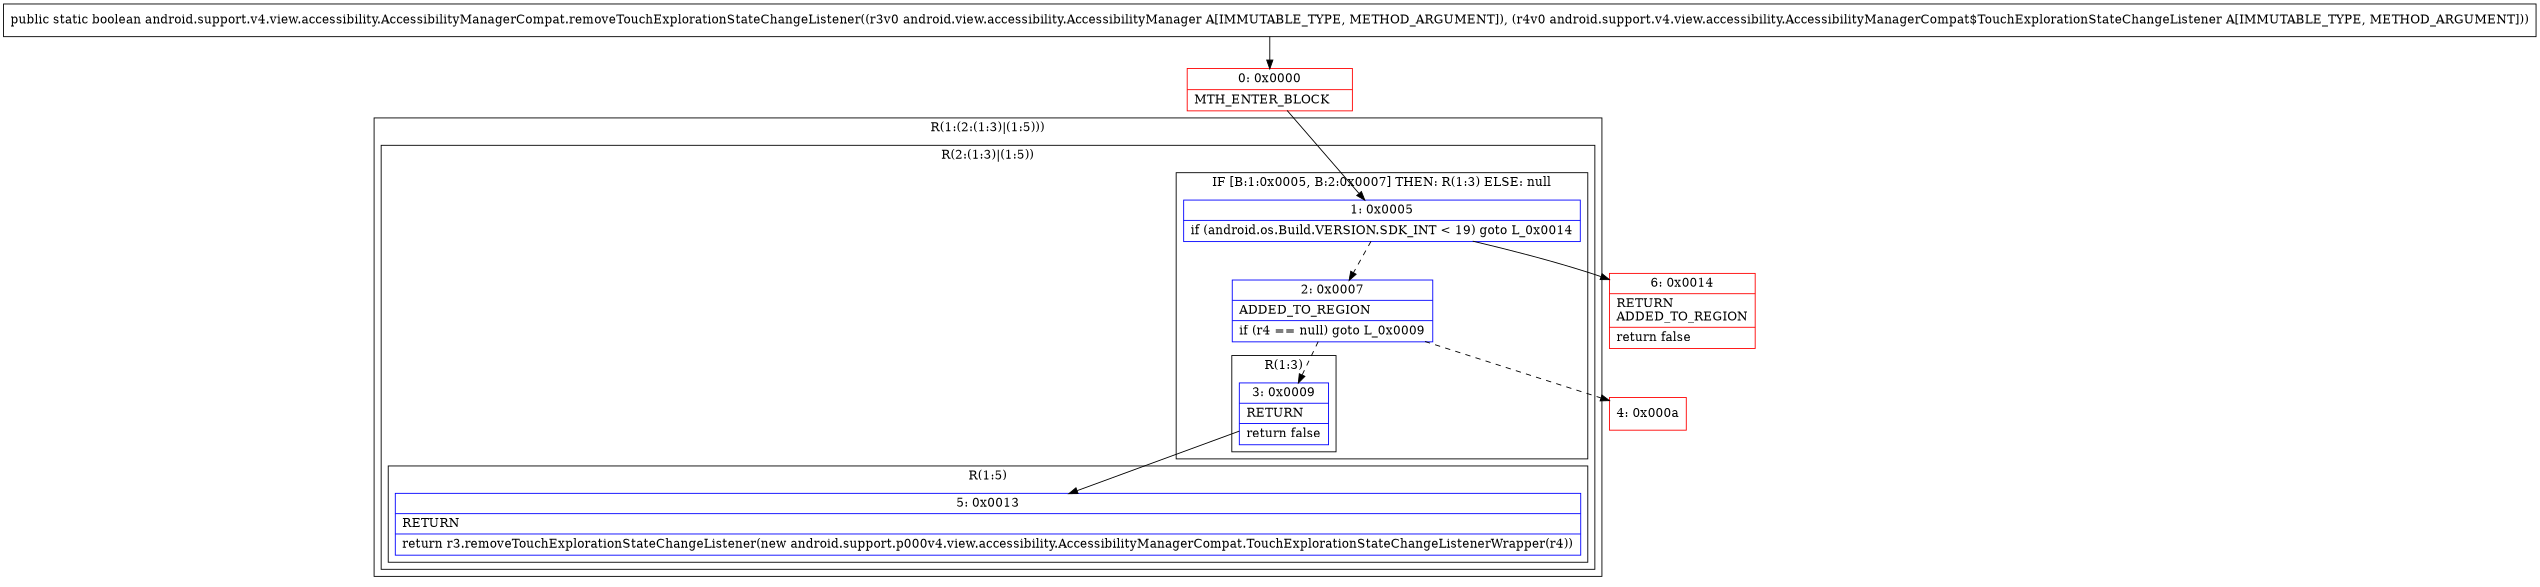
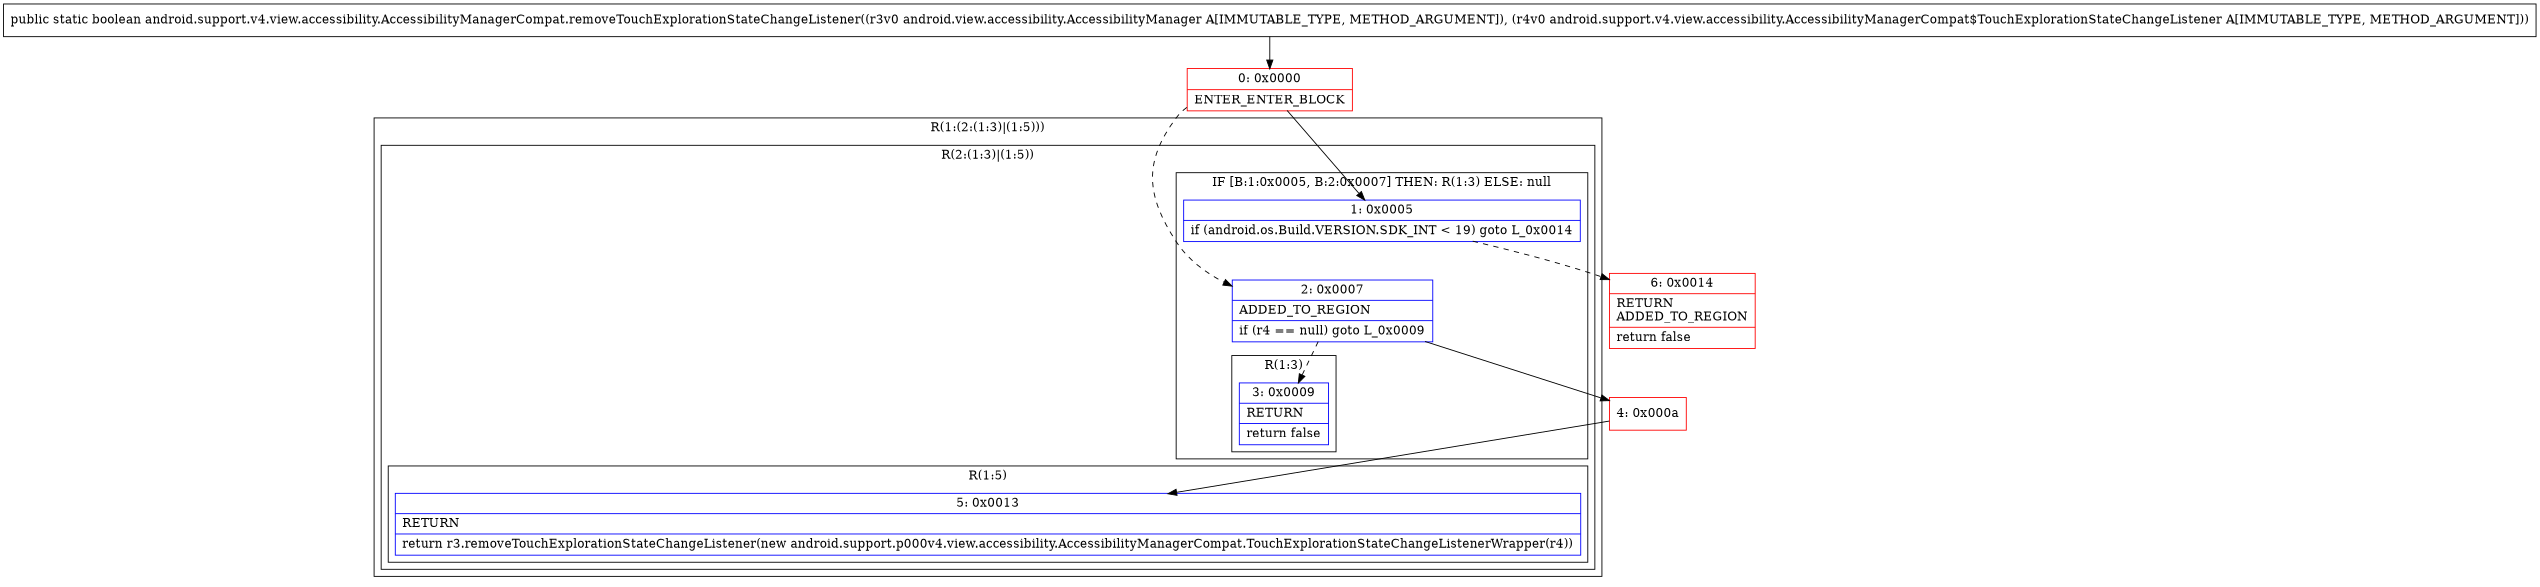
(1262, 100) -> (1270, 100)
(1362, 257) -> (1157, 203)
(1537, 257) -> (1537, 257)
(1513, 370) -> (1513, 370)
(1162, 459) -> (1415, 453)
